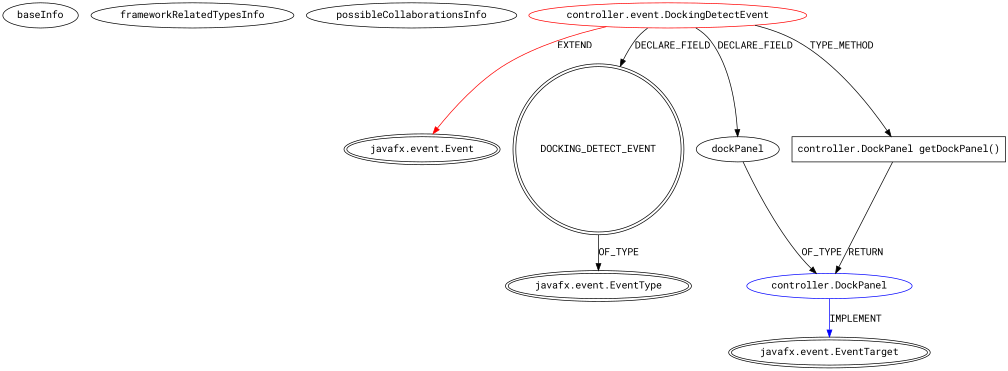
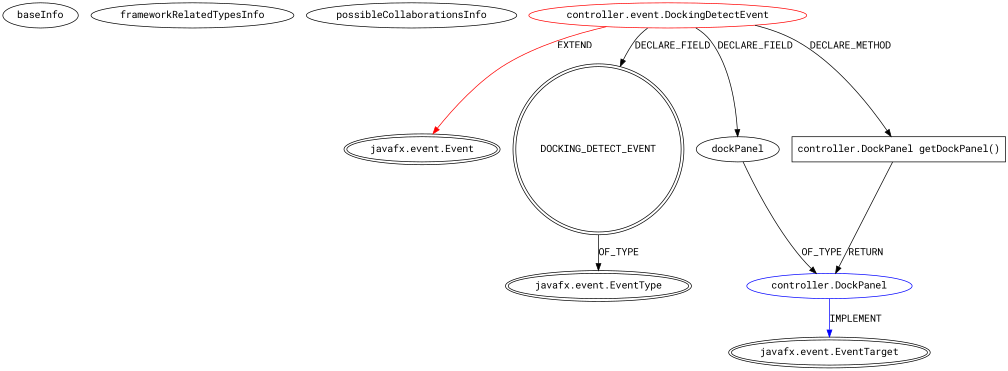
(842, 46) -> (850, 46)
